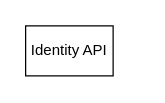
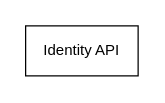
(69, 51) -> (82, 51)
